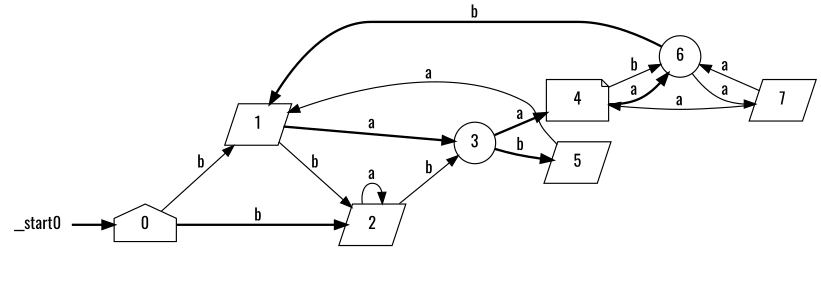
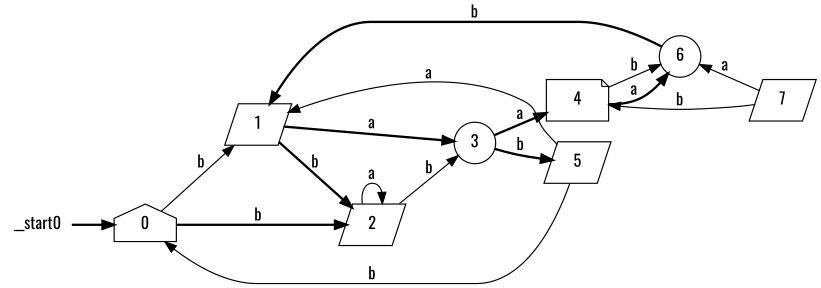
(714, 95) -> none
(680, 101) -> (680, 101)
(311, 171) -> (311, 171)
none -> (393, 284)
